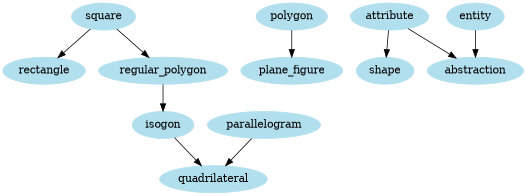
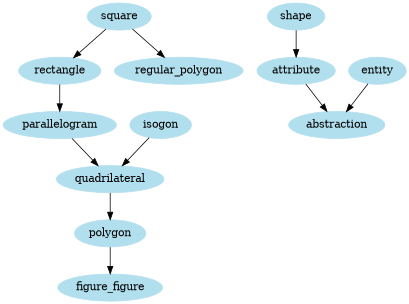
(388, 40) -> (296, 40)
(292, 71) -> (110, 288)
none -> (60, 94)
(163, 94) -> none
none -> (110, 203)
